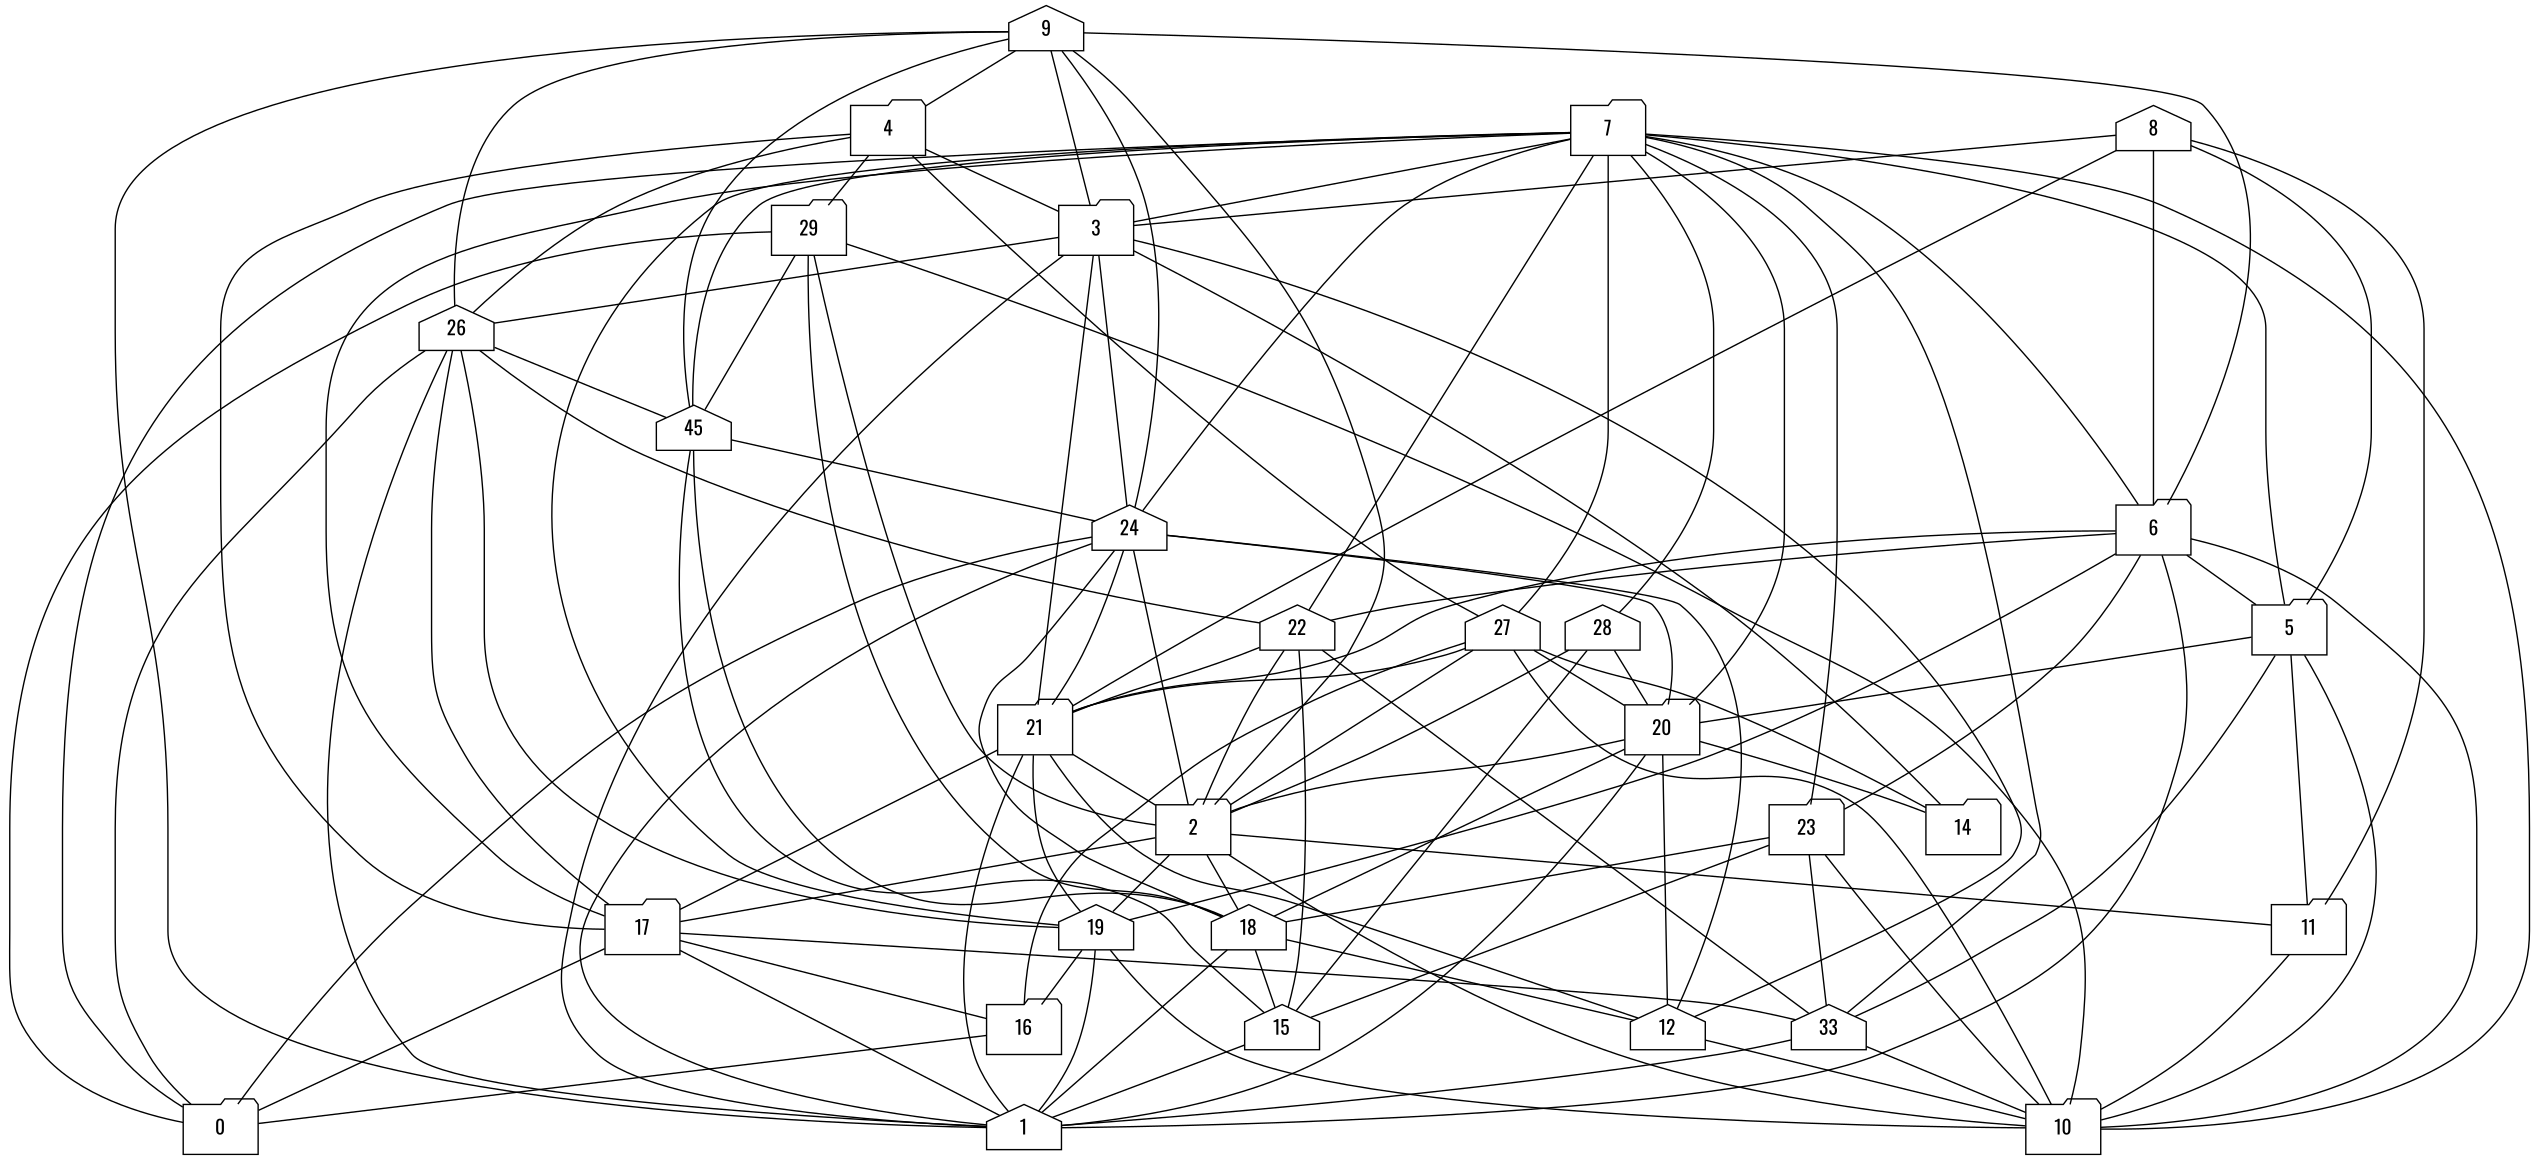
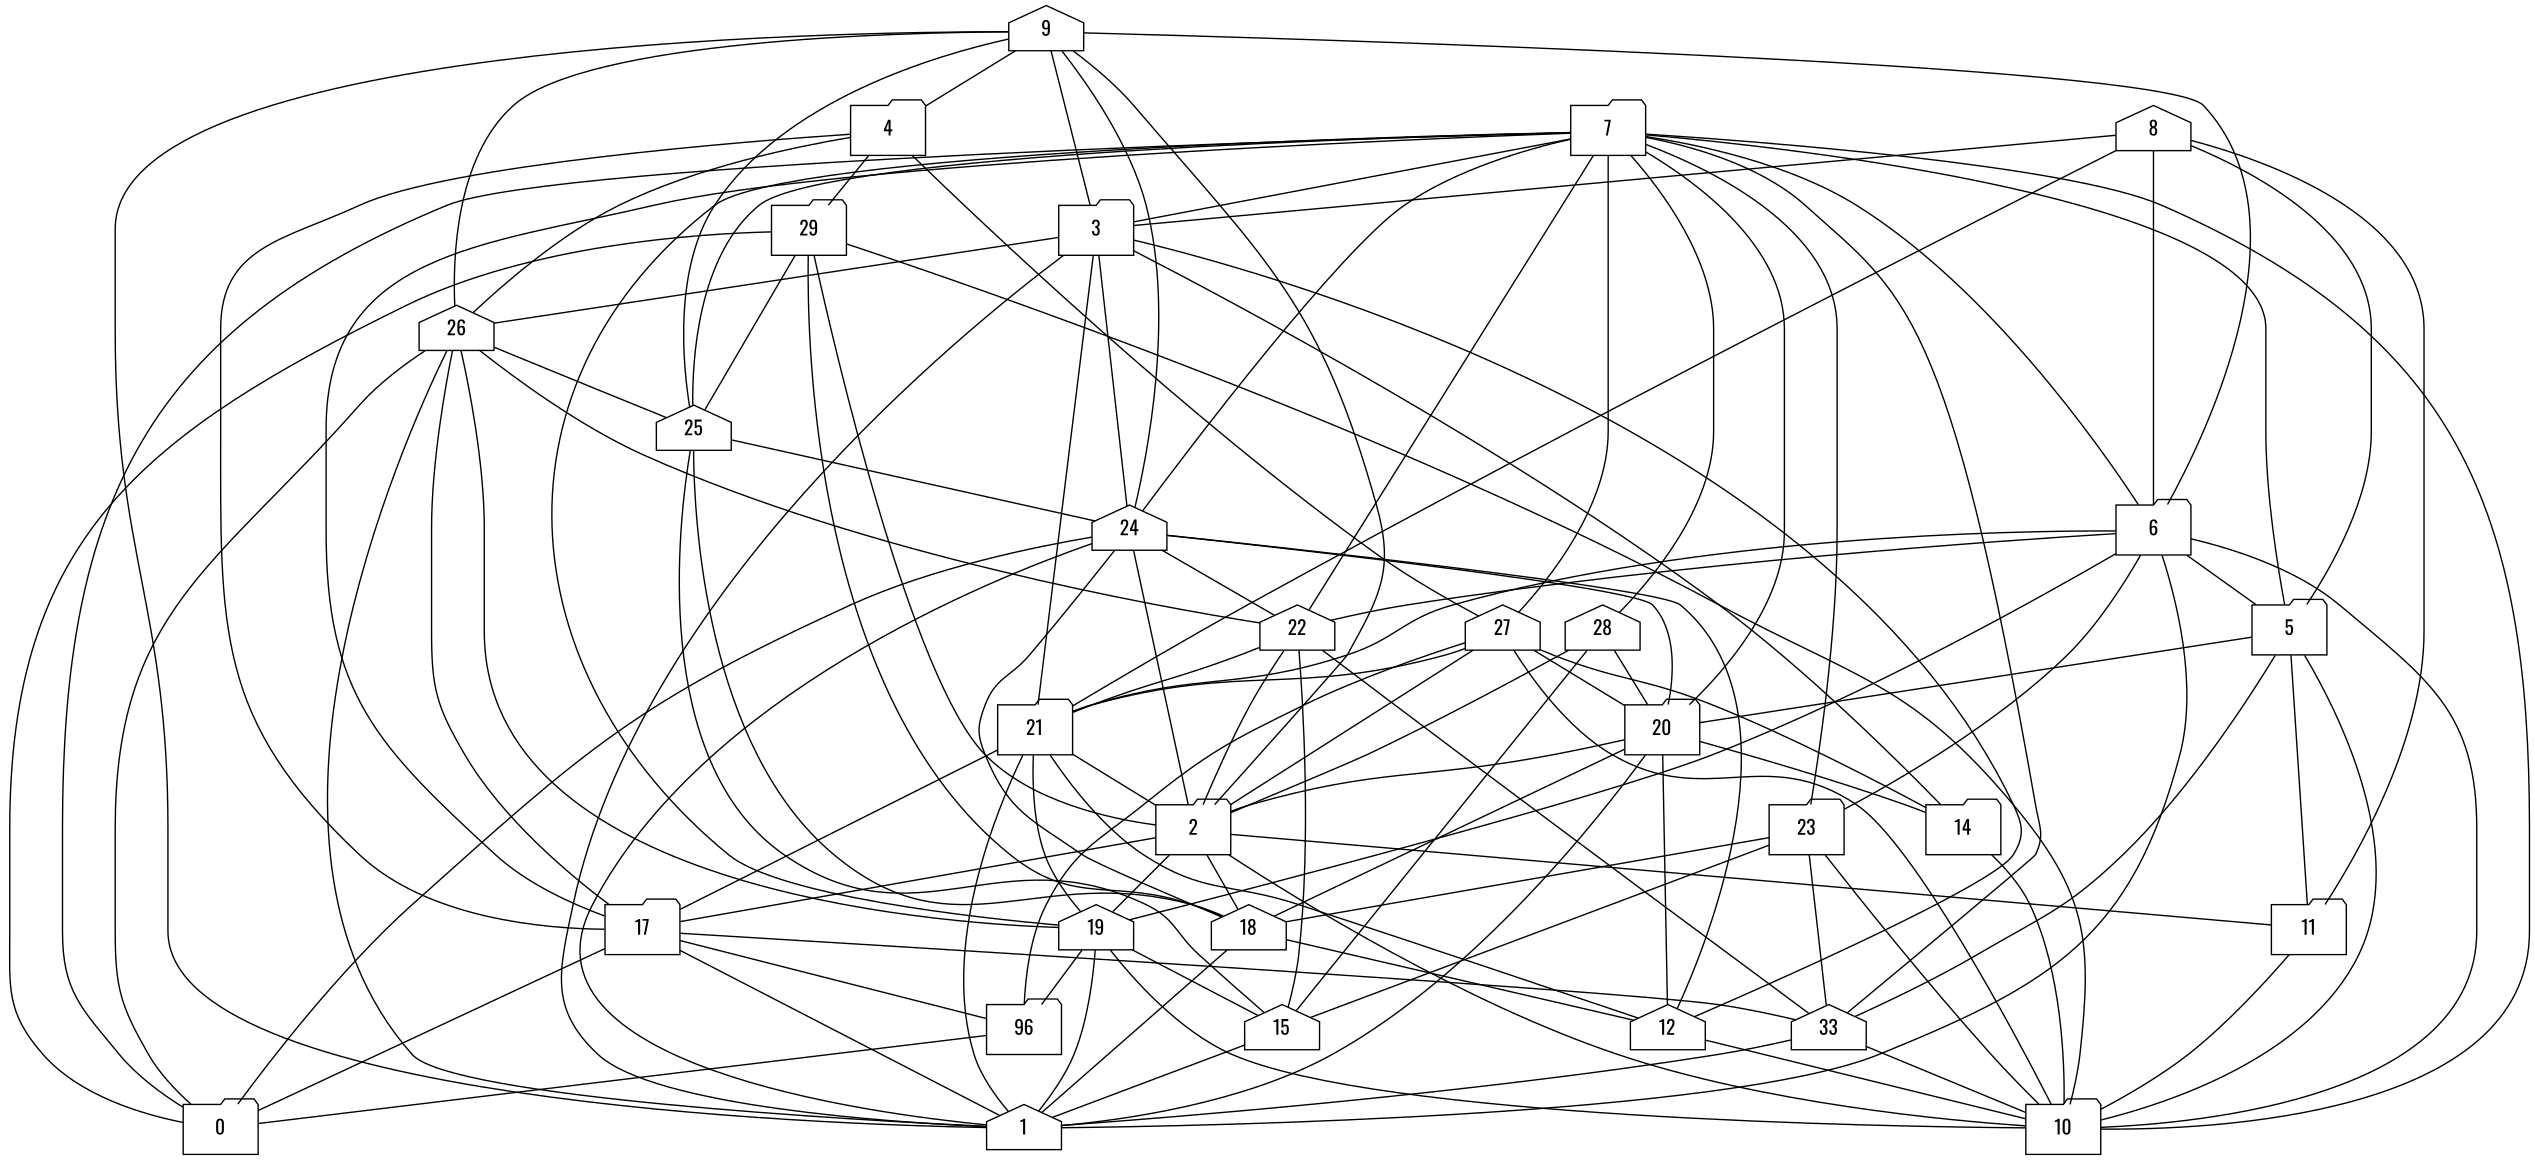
(992, 180) -> none
(694, 430) -> (694, 430)
(1094, 630) -> (1218, 583)
none -> (2053, 978)
(1265, 979) -> (1201, 986)
(1024, 1030) -> (1024, 1030)
